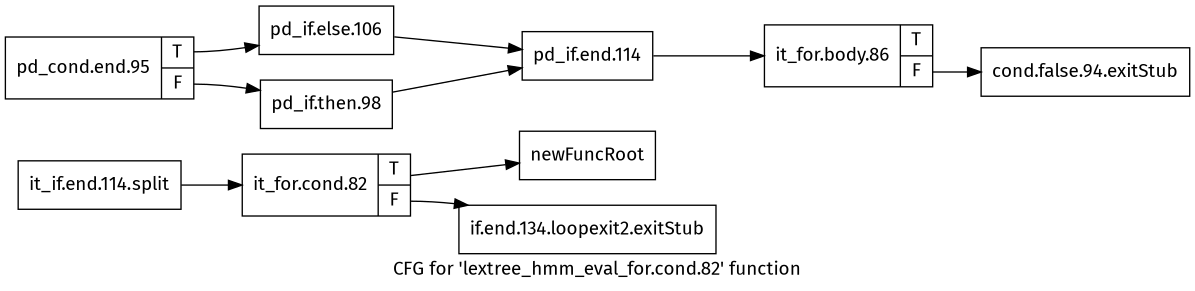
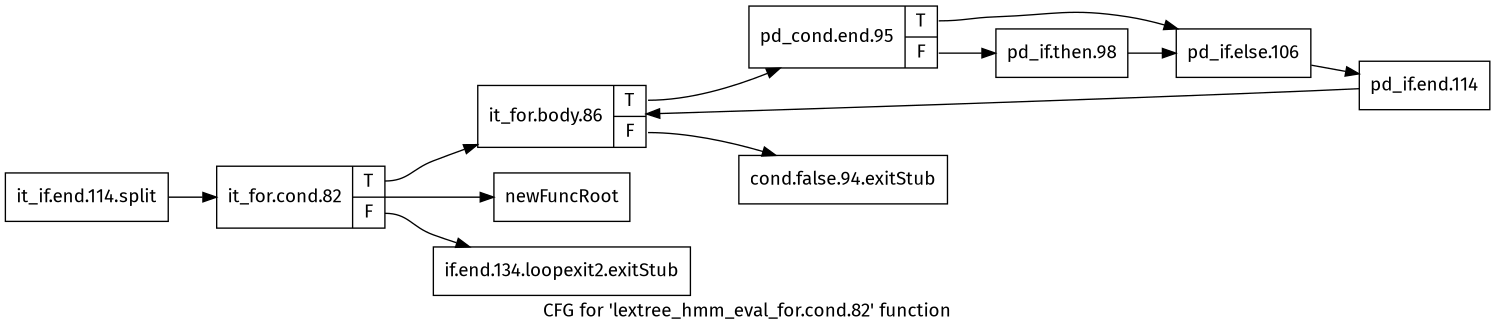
(451, 81) -> (1145, 53)
none -> (709, 92)
none -> (424, 165)
